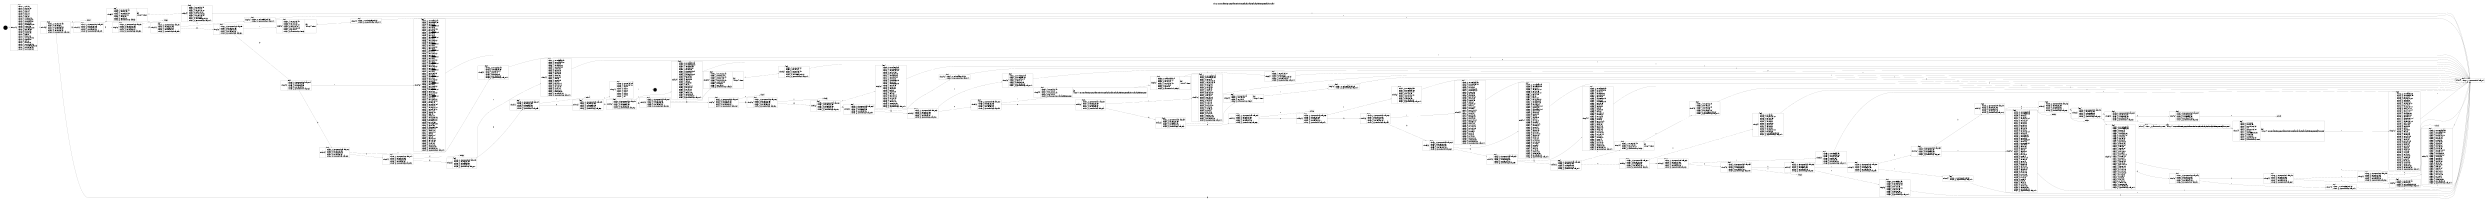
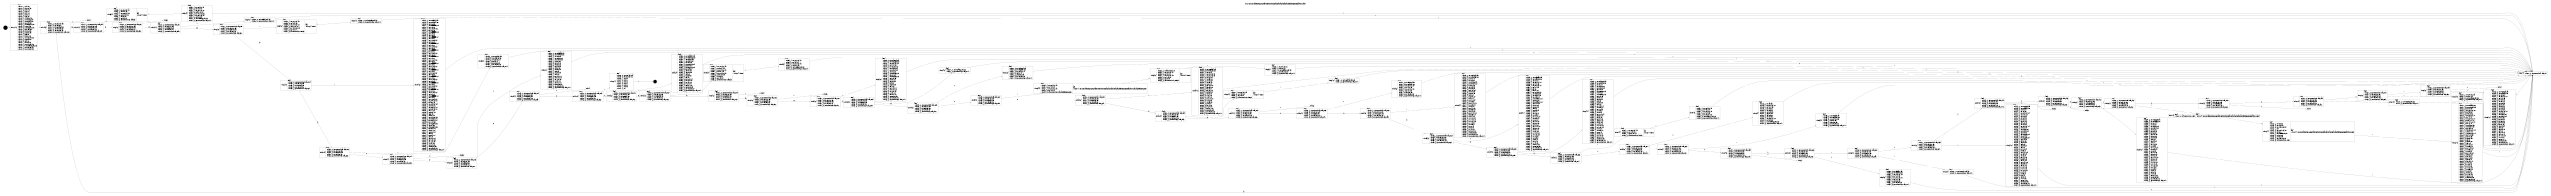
(2152, 176) -> (2261, 103)
